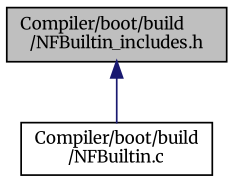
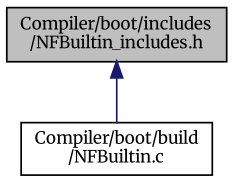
(117, 35) -> (117, 35)
